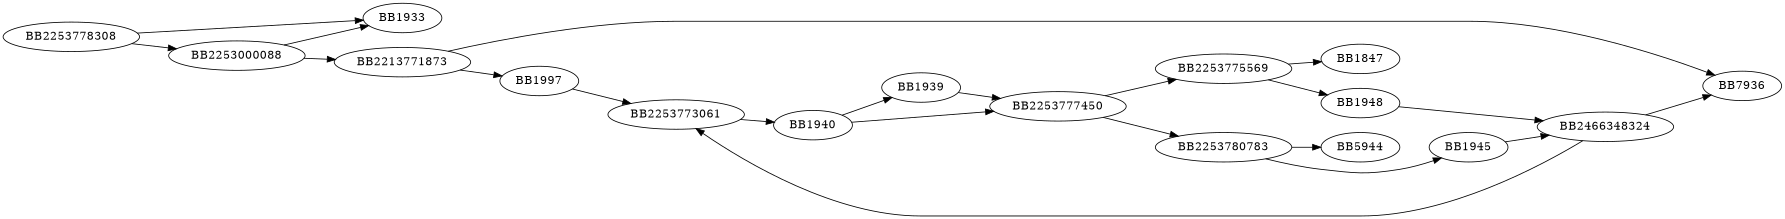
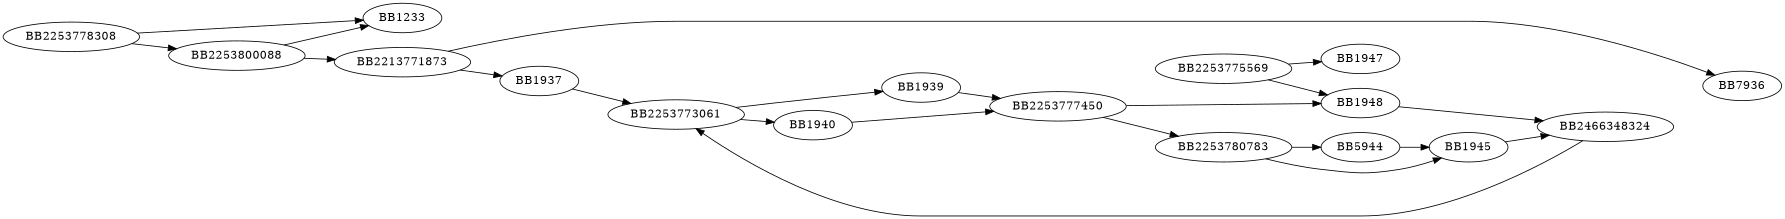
(402, 18) -> (402, 18)
(237, 56) -> (237, 56)
(1360, 59) -> (1360, 59)
(539, 81) -> (539, 81)
(1137, 88) -> (1219, 105)
(1674, 106) -> none
(863, 108) -> (805, 100)
none -> (1410, 147)
